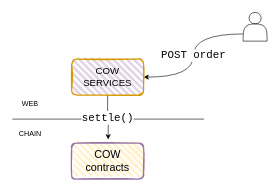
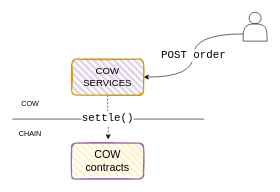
(108, 102) -> (108, 102)
(30, 104) -> (30, 104)
